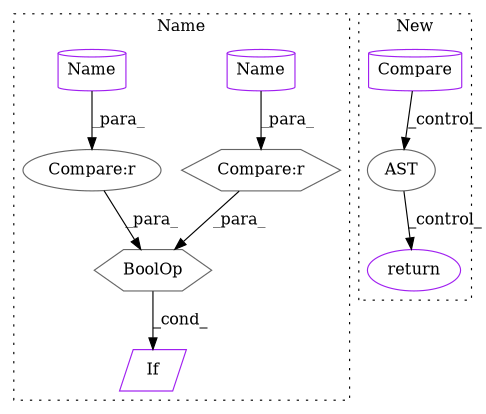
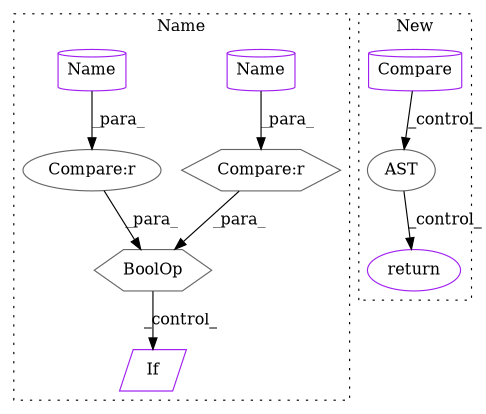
(181, 320) -> (181, 320)
